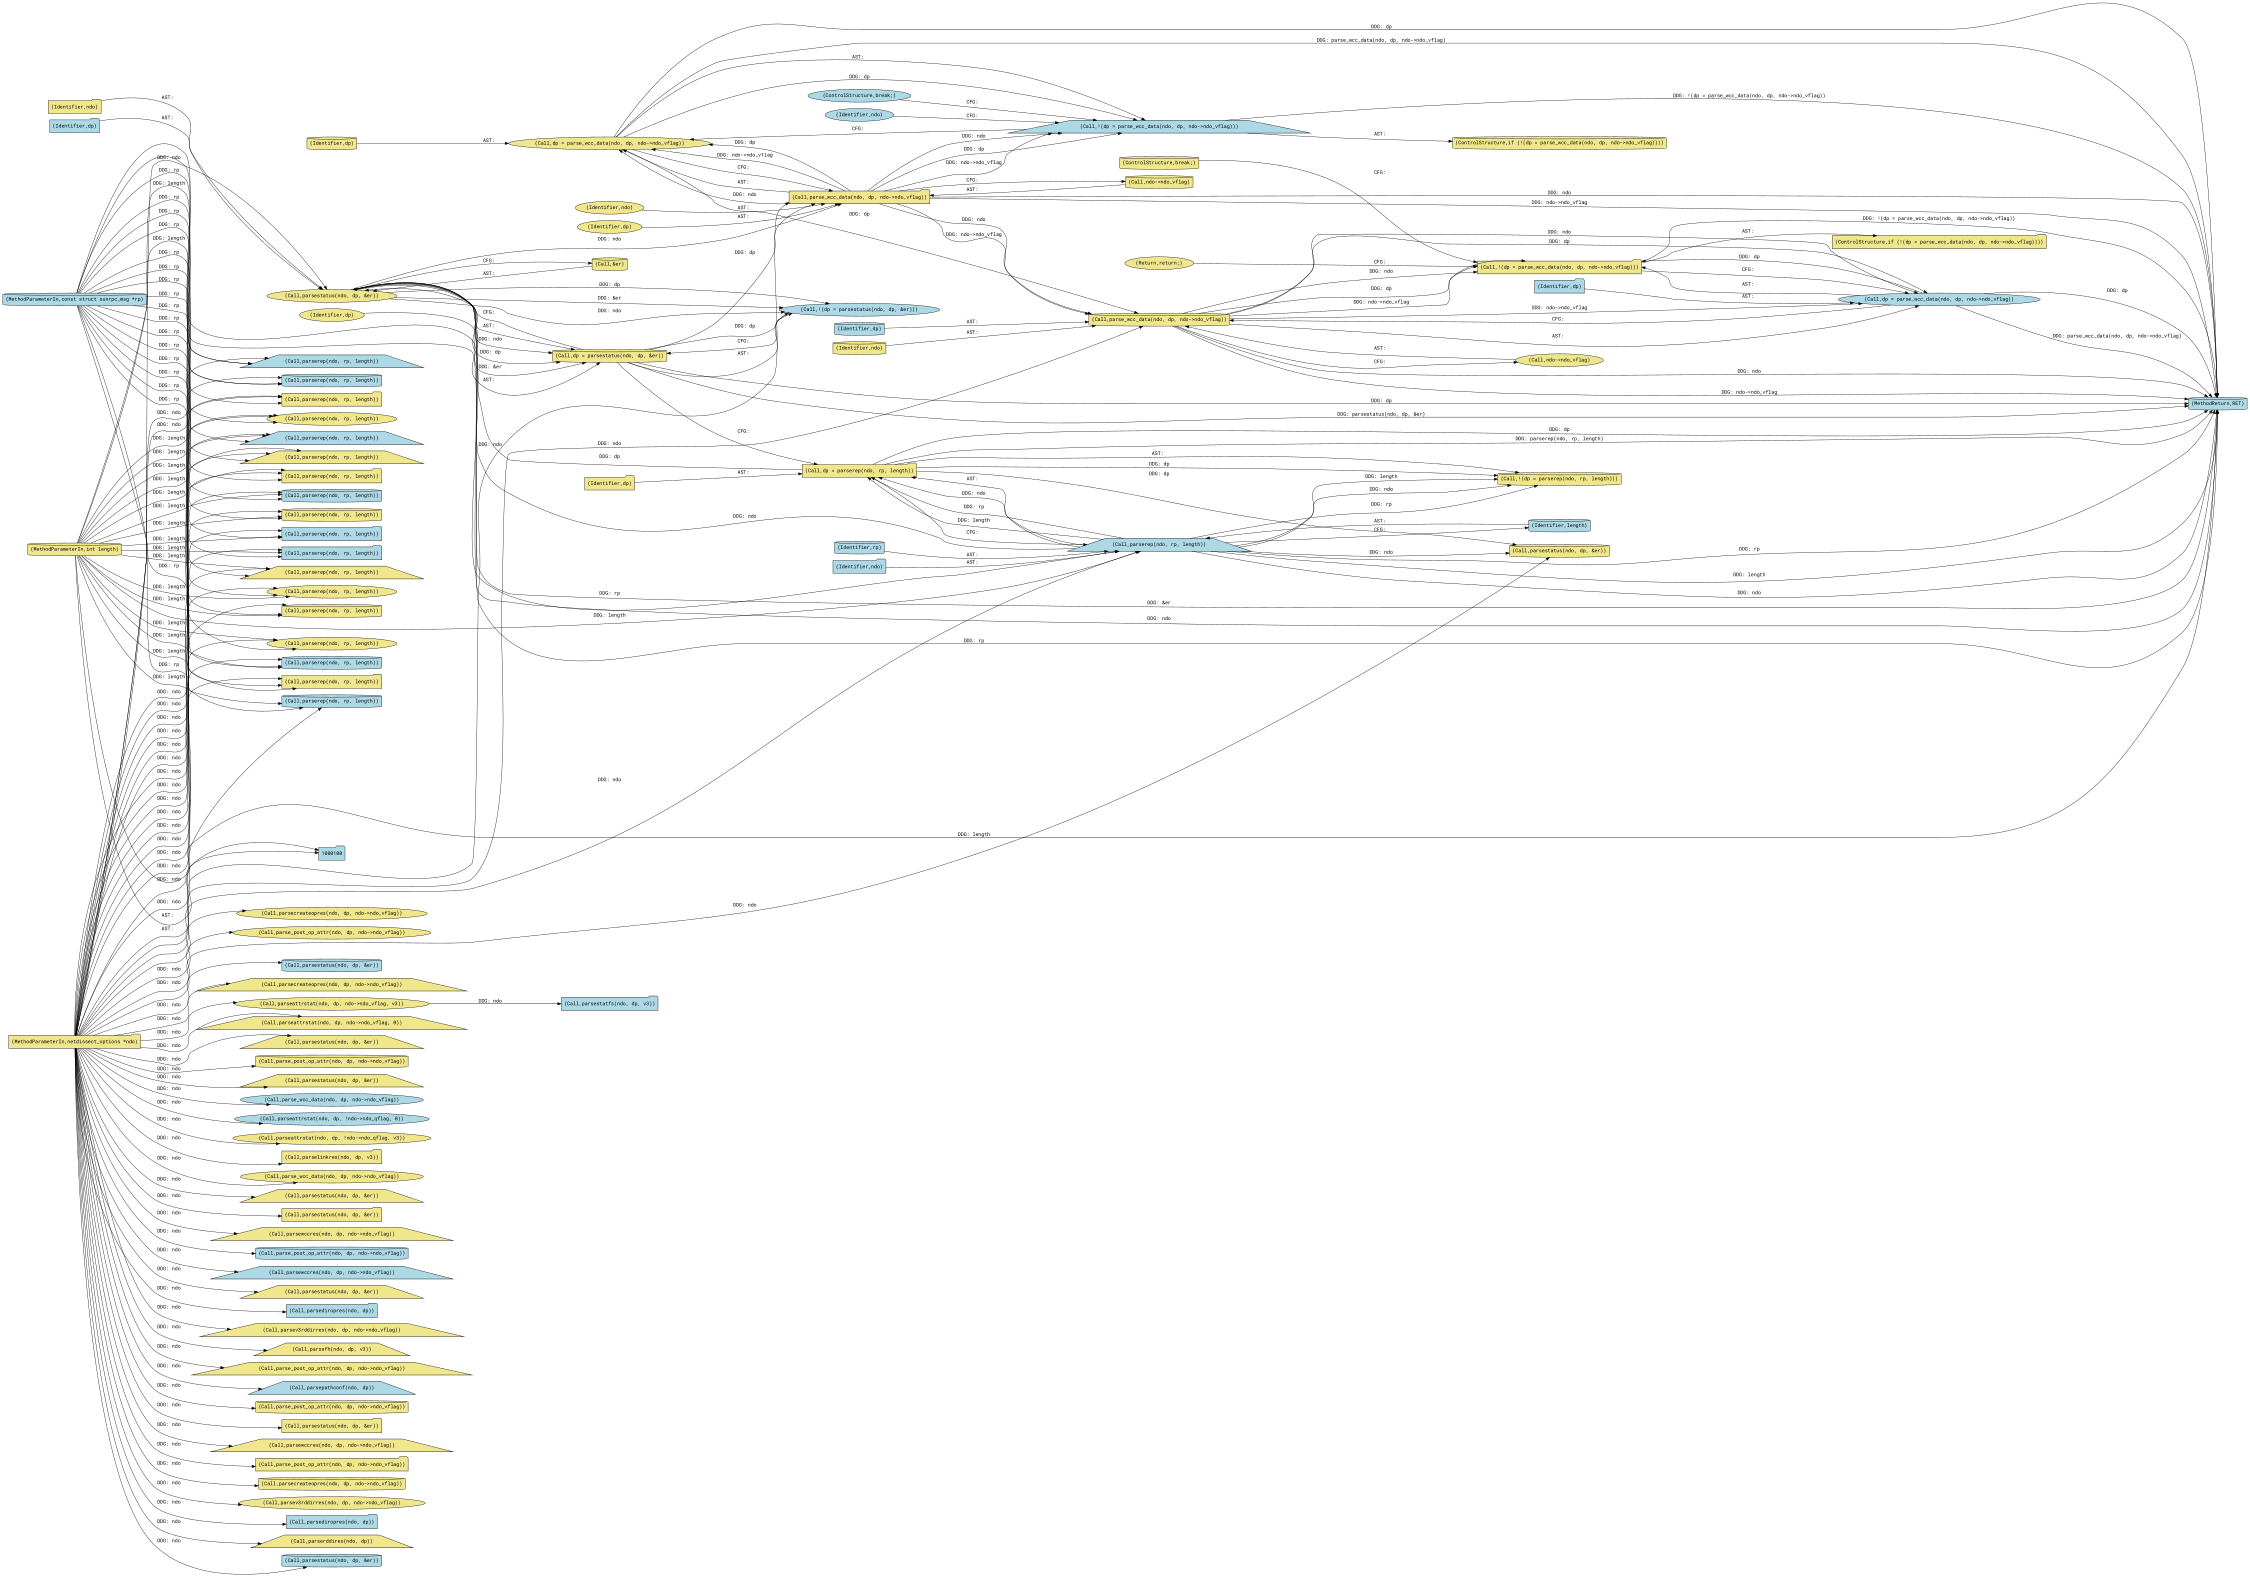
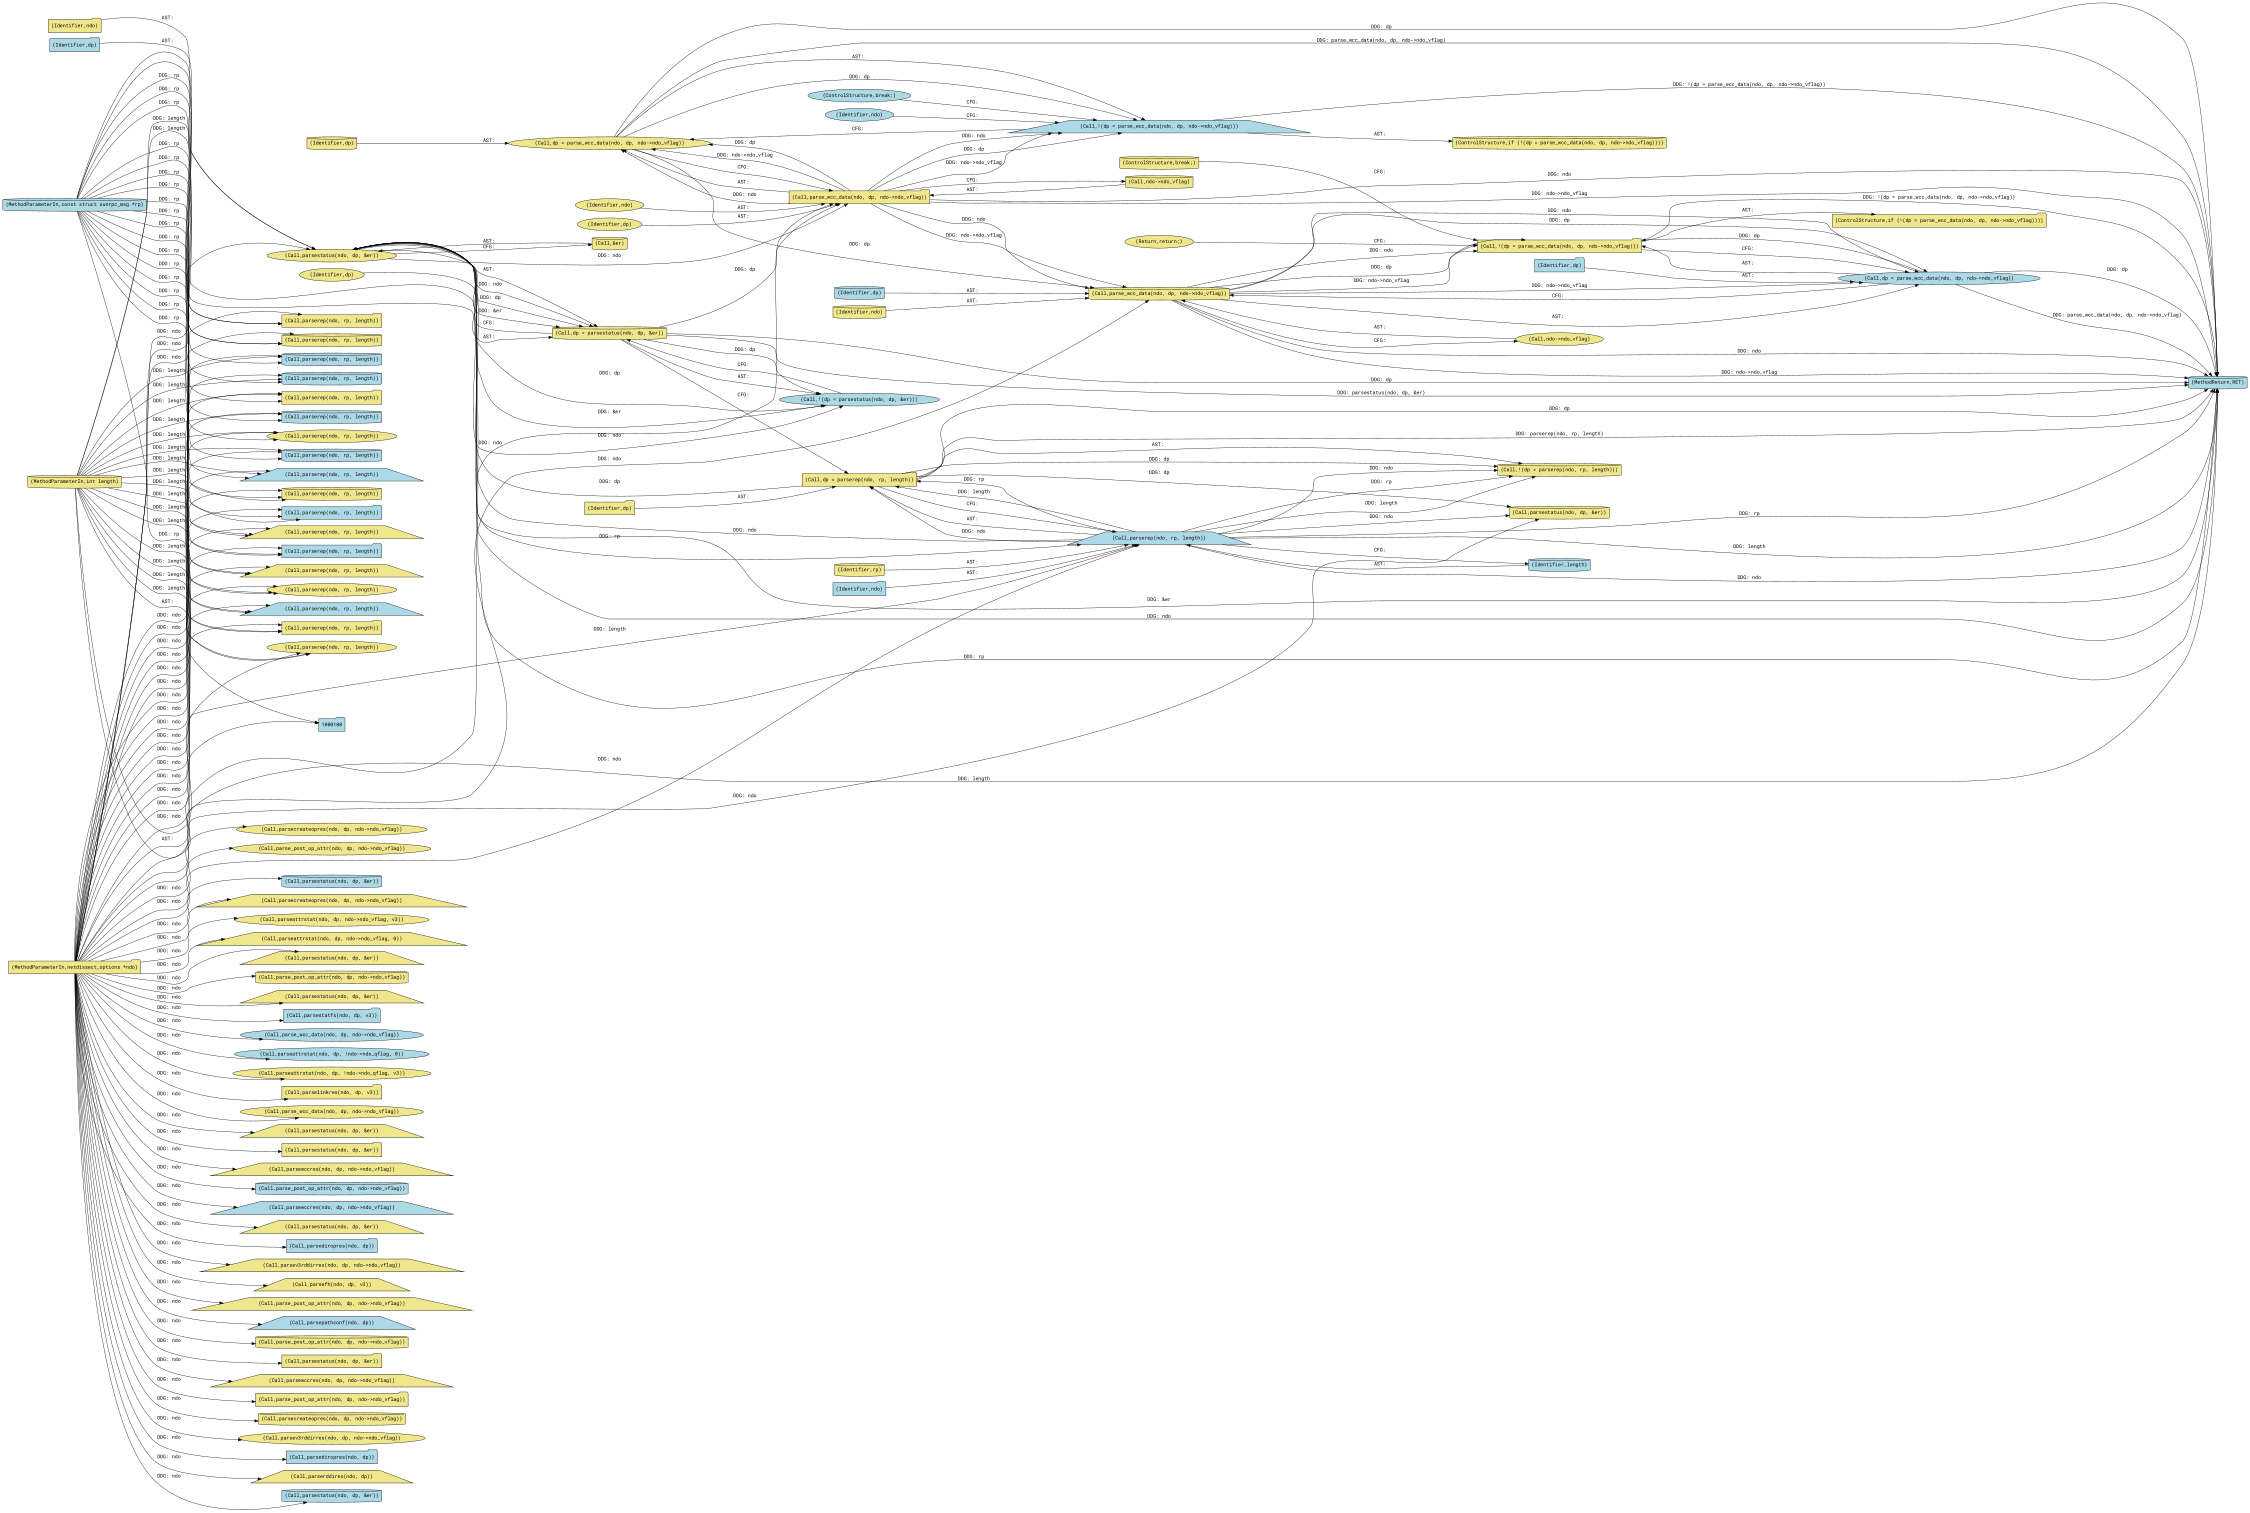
(859, 548) -> (859, 570)
(493, 1004) -> (177, 1016)
